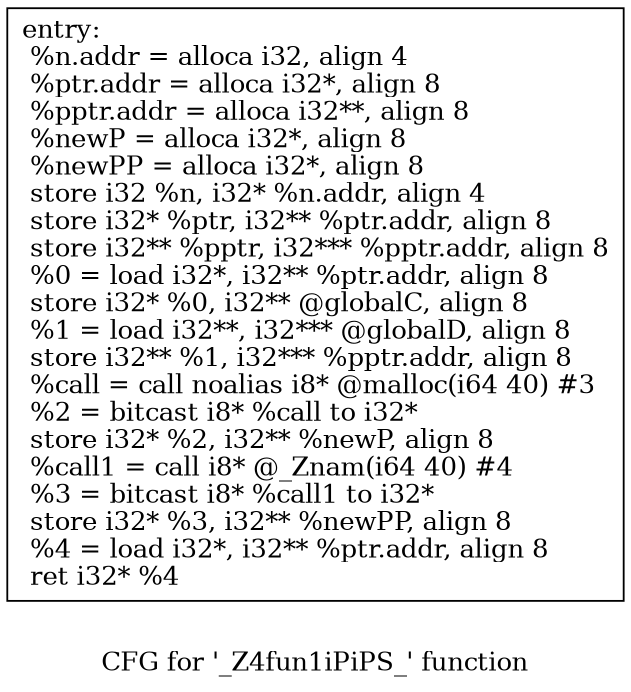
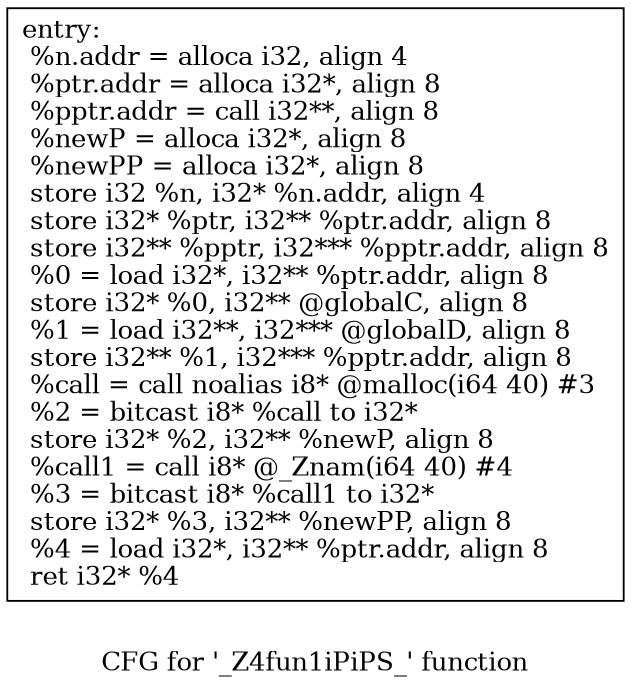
(246, 112) -> (231, 112)
